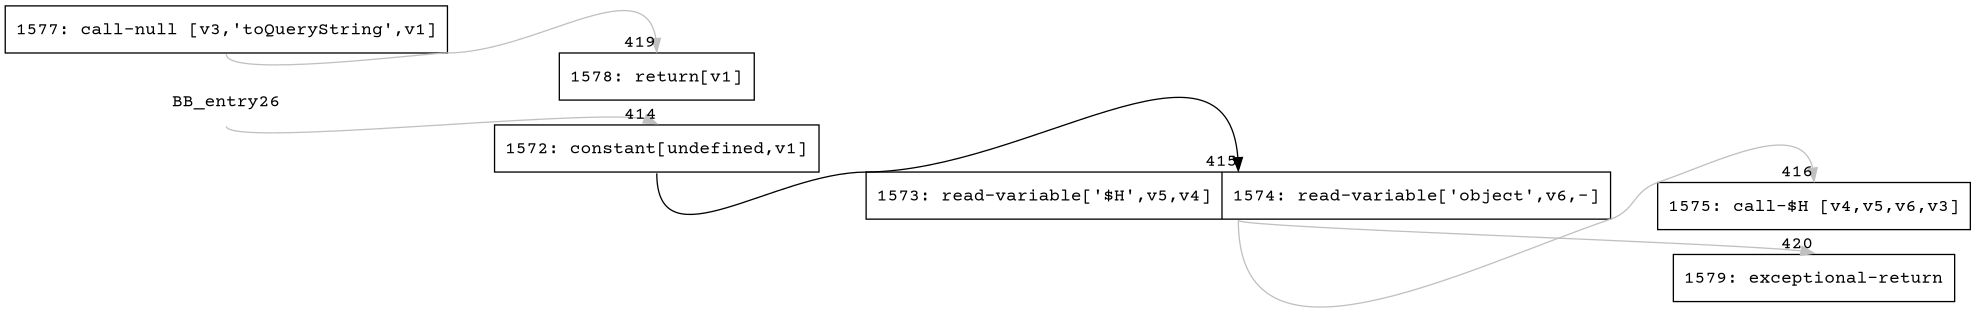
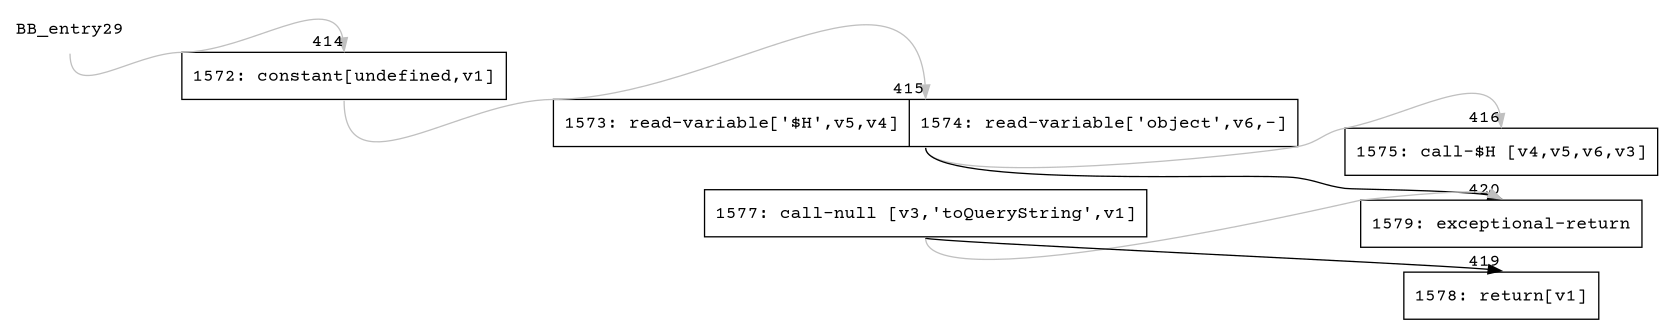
(450, 53) -> (1207, 254)
(226, 101) -> (70, 29)
(952, 159) -> (640, 86)
none -> (1205, 232)
(1520, 237) -> (1205, 177)
